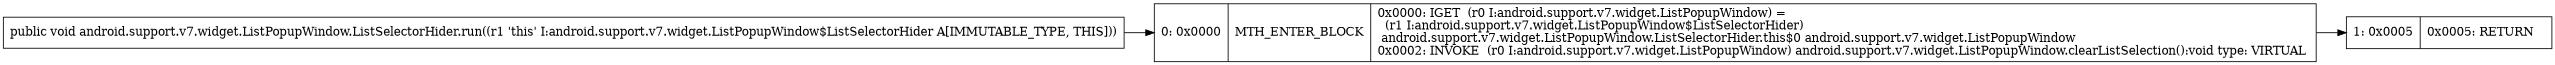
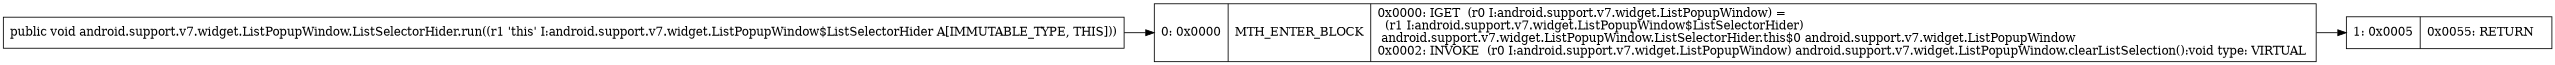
(2486, 32) -> (2486, 32)
